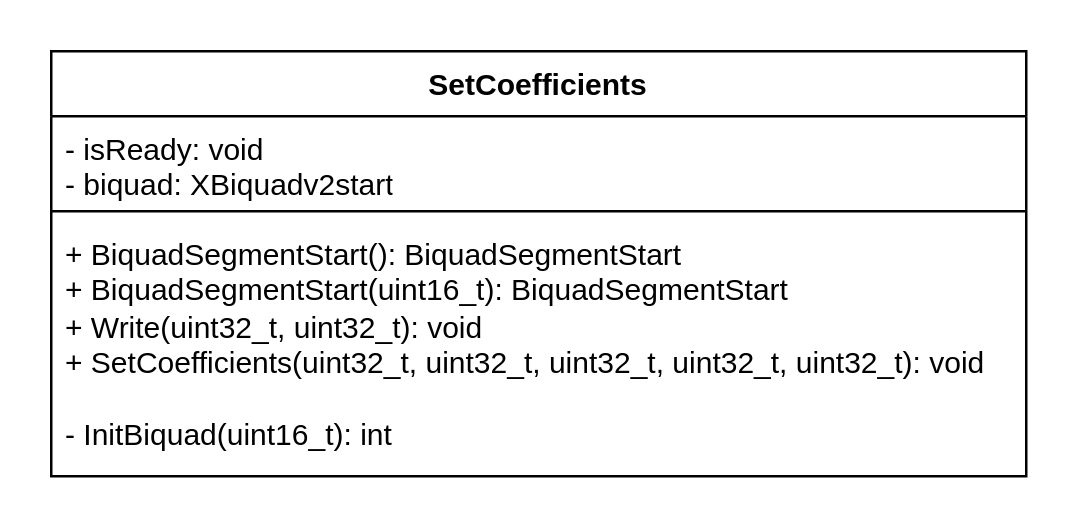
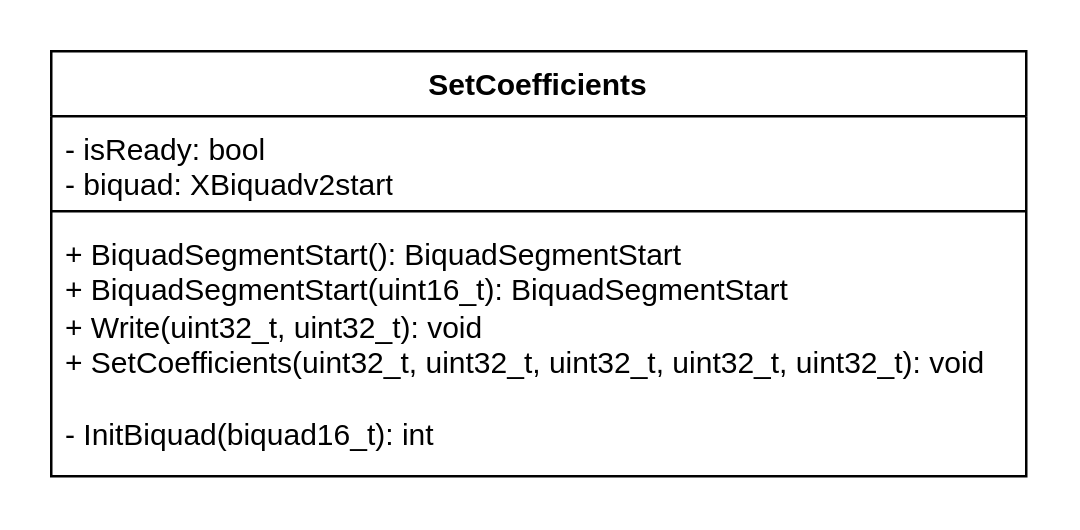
(248, 170) -> (248, 170)
(541, 347) -> (541, 347)
